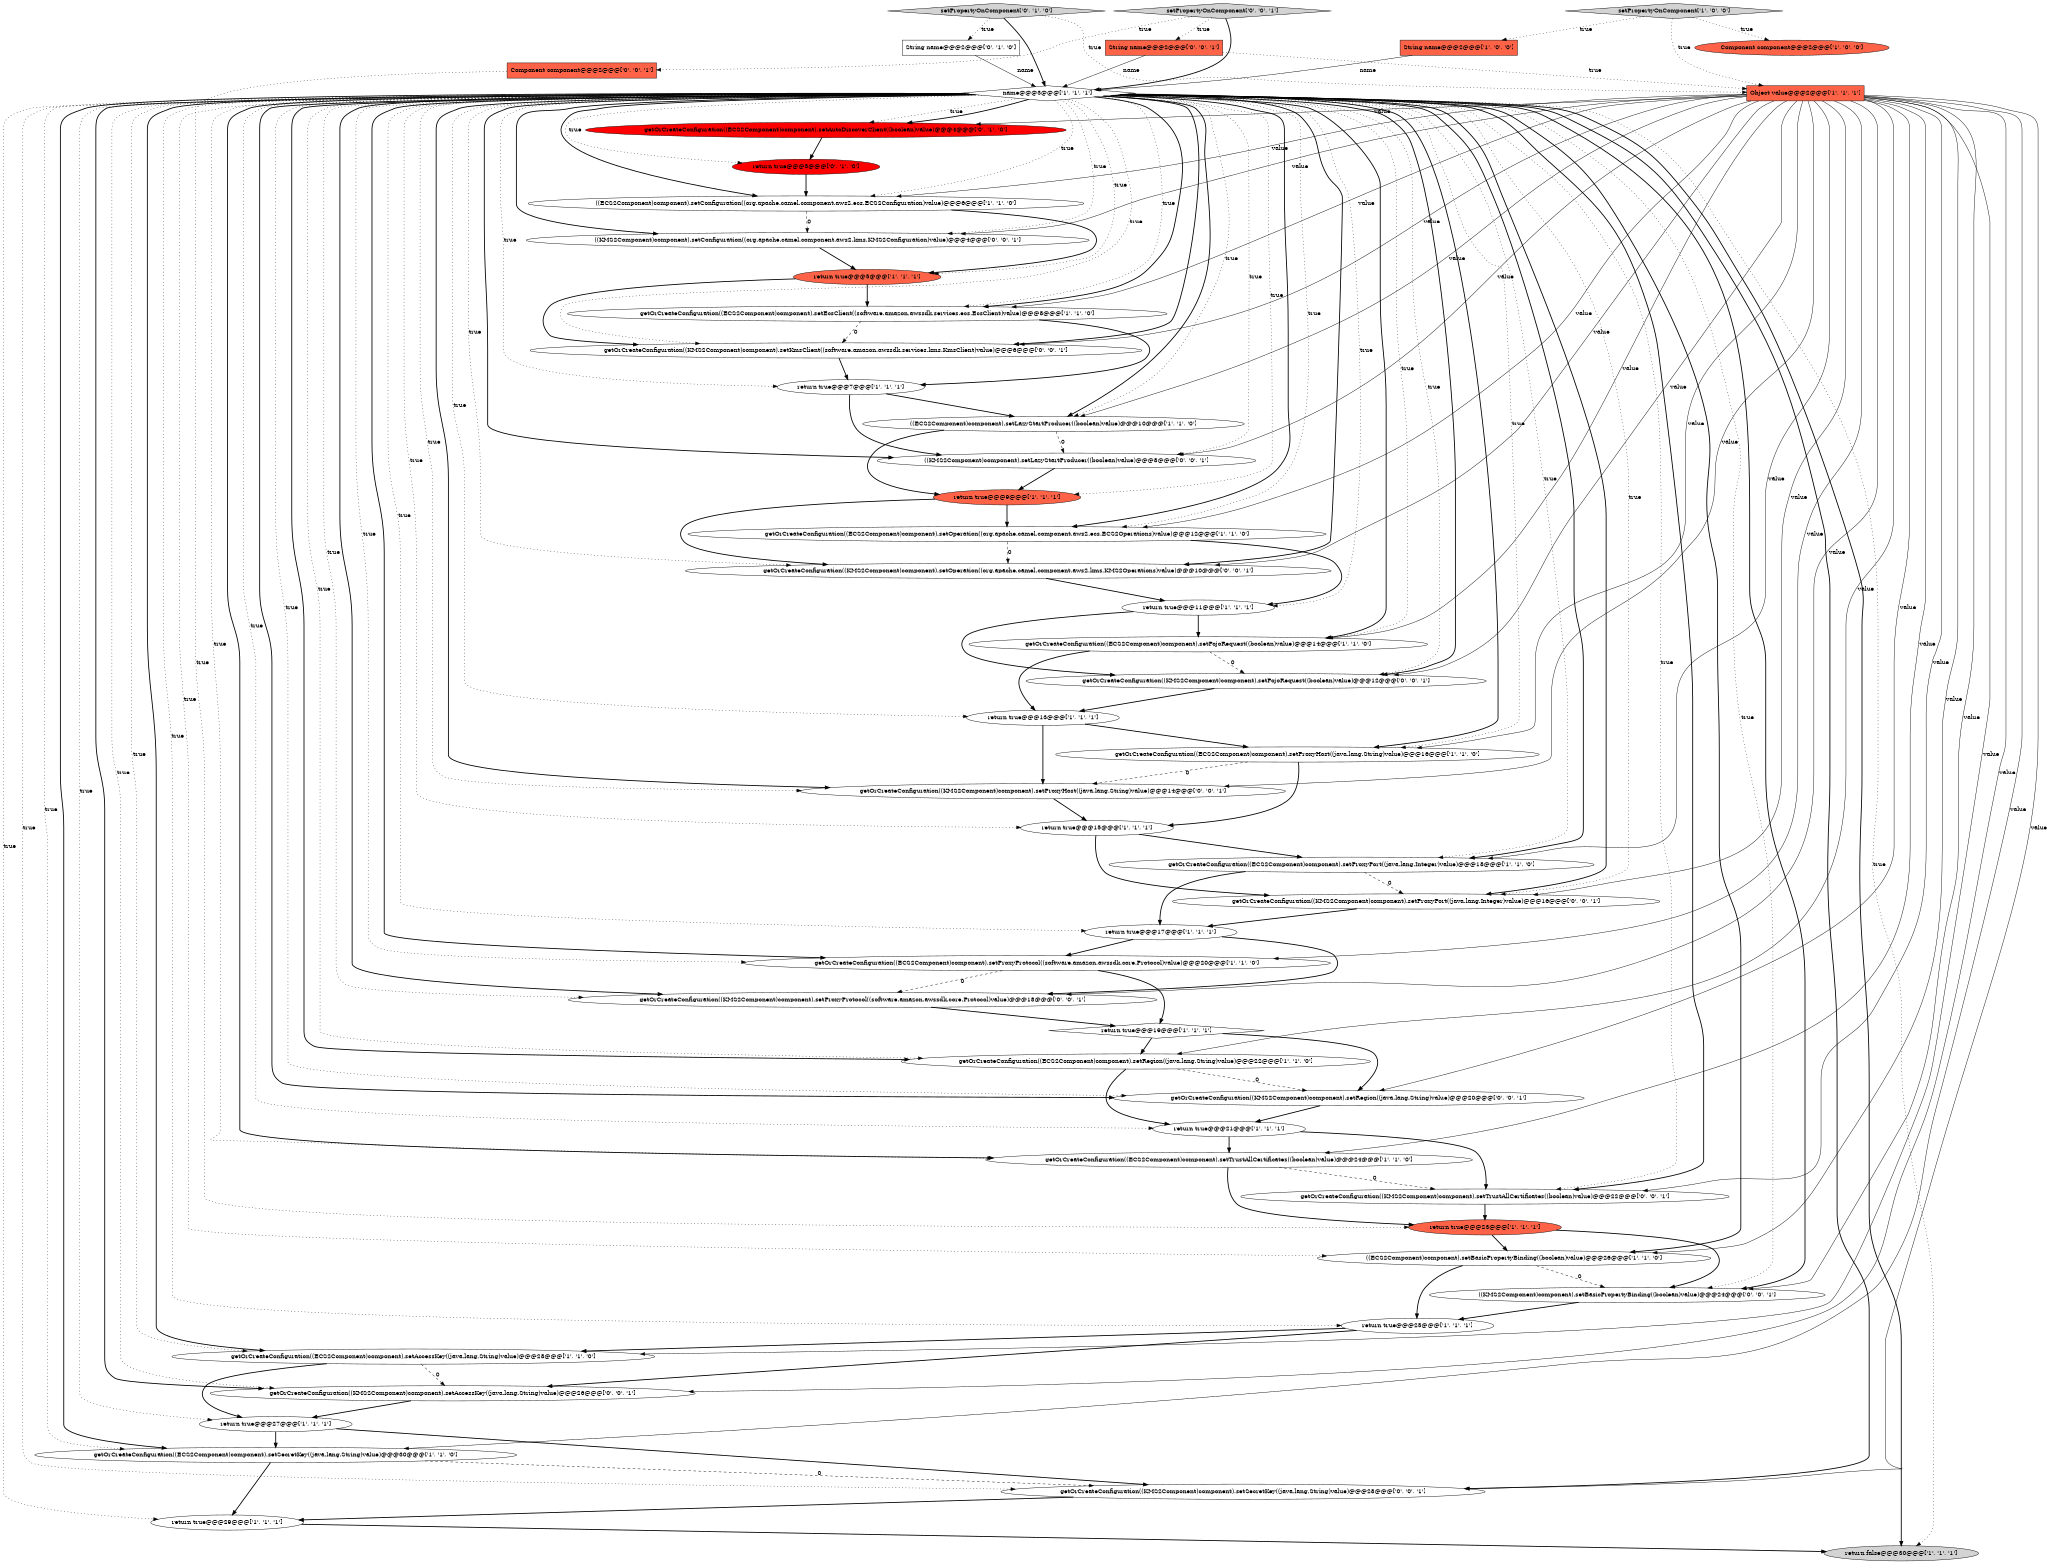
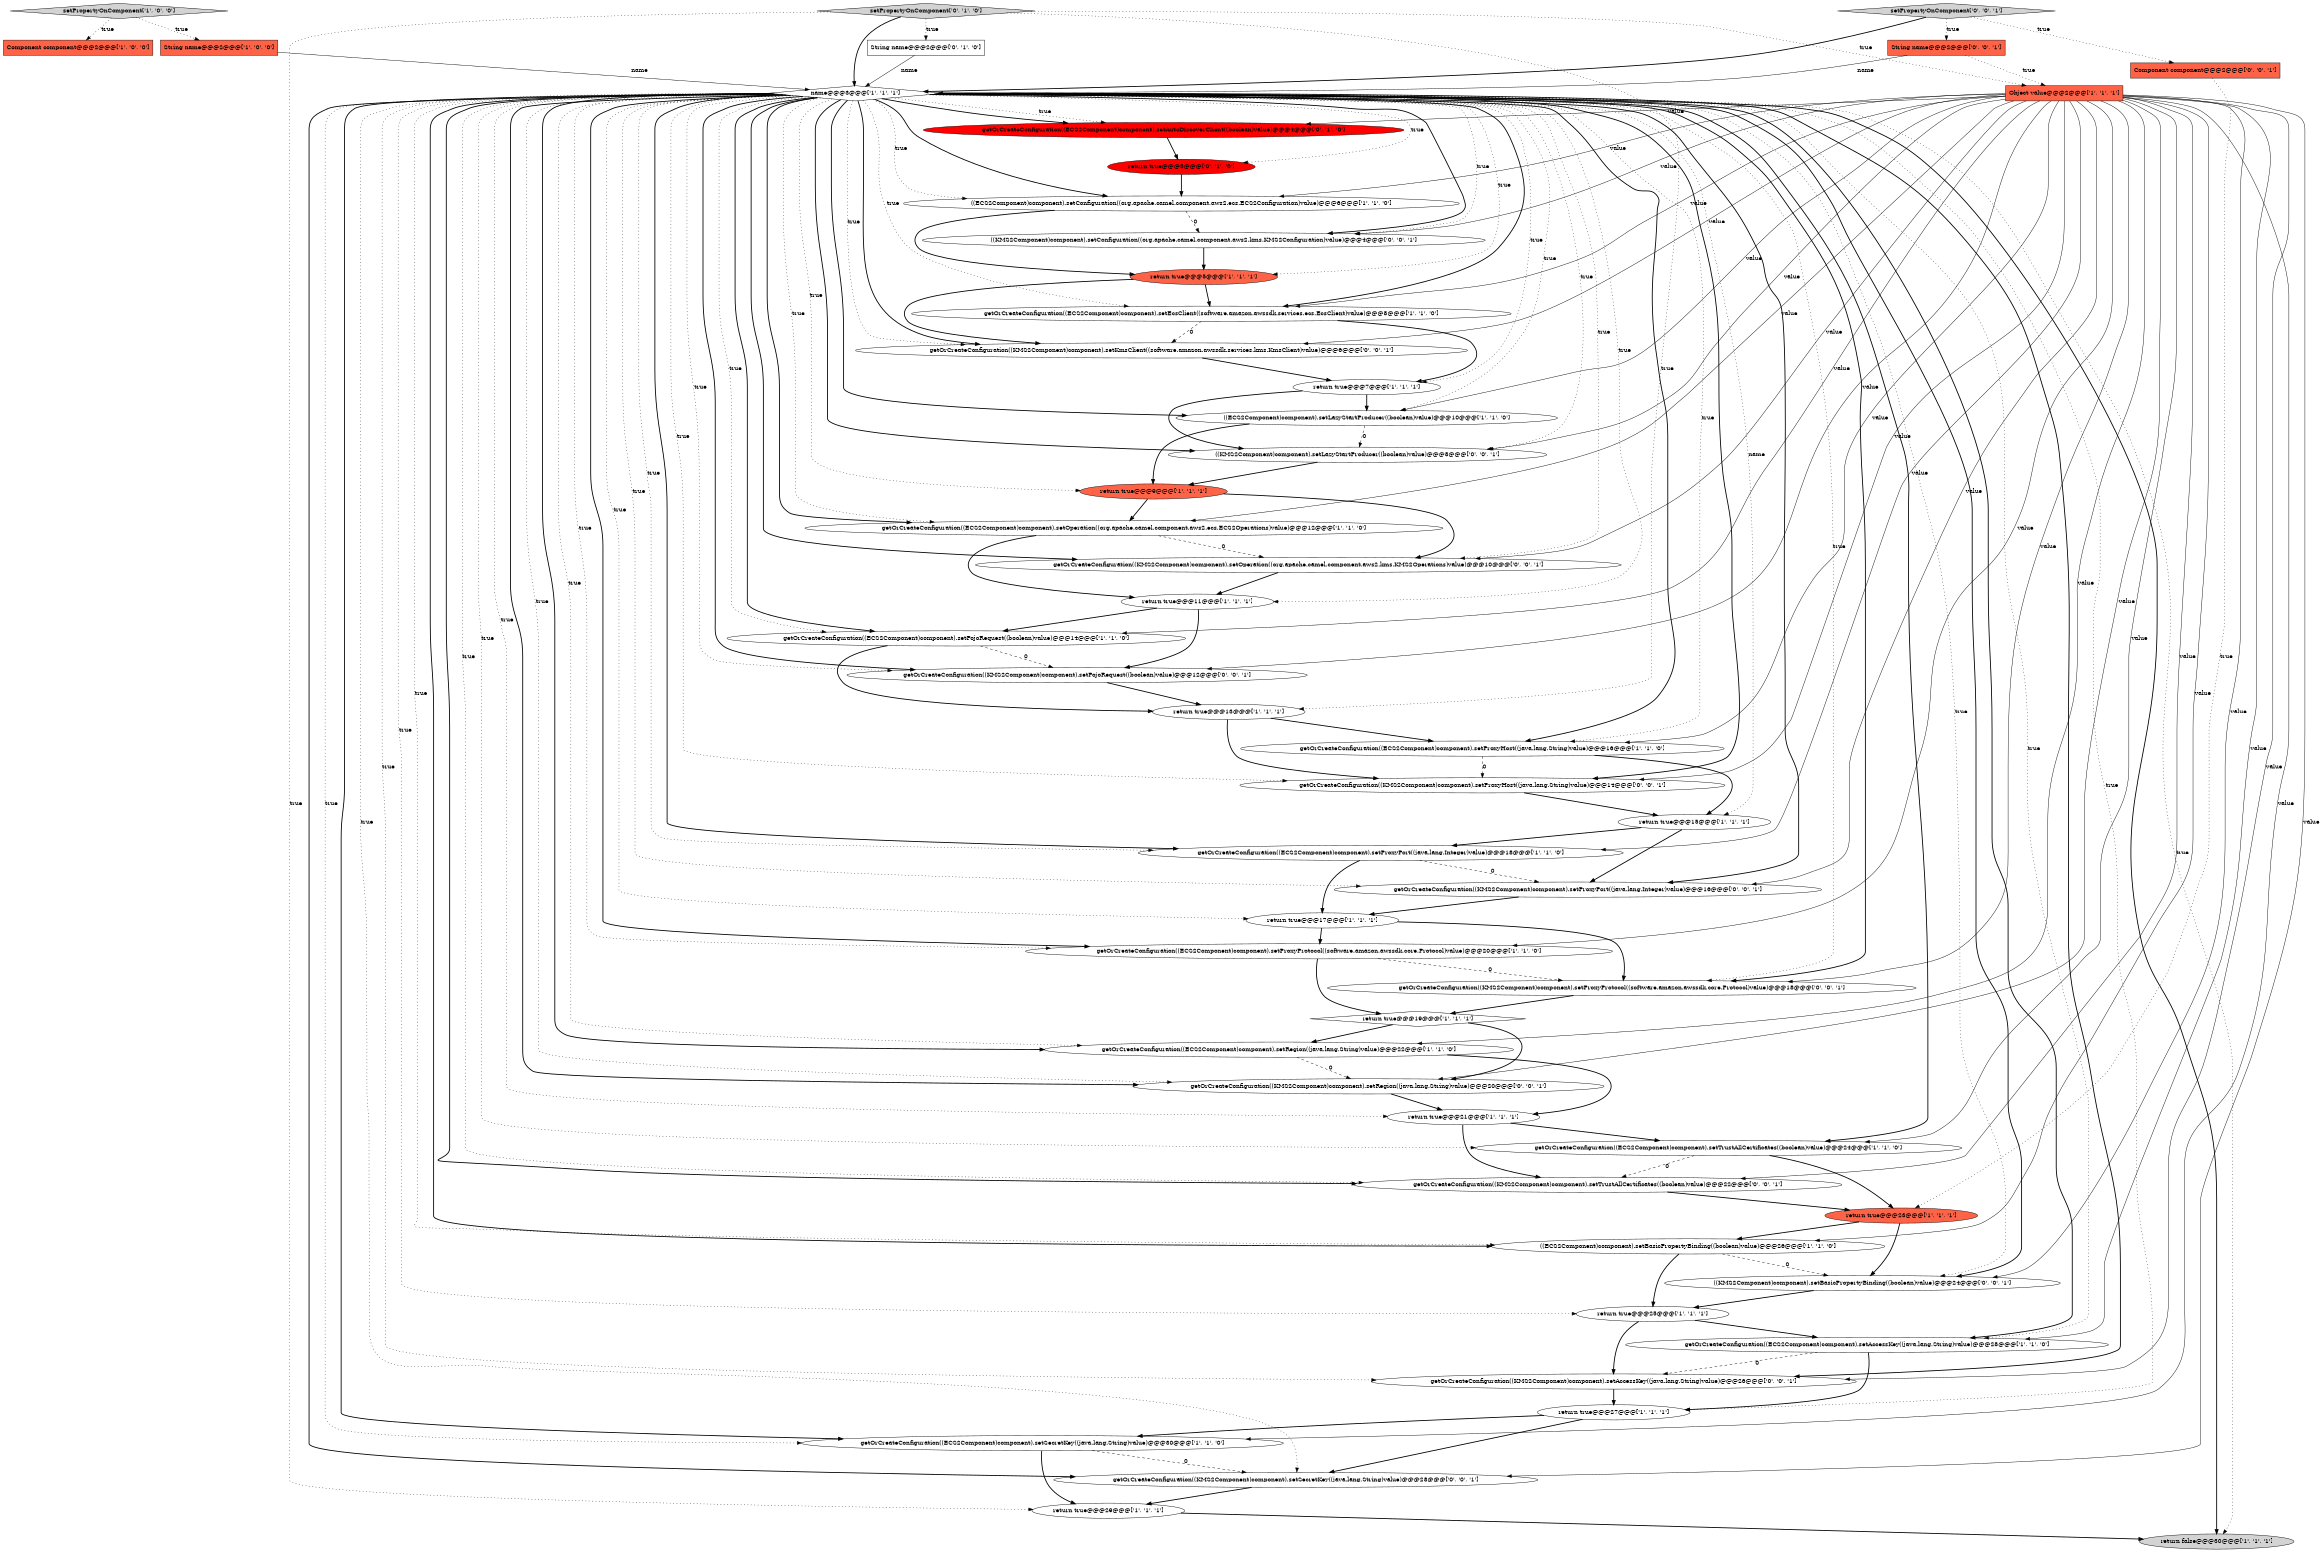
(1792, 48) -> (78, 48)
(1699, 68) -> none
(452, 392) -> (1675, 235)
(3, 400) -> (290, 861)
(417, 461) -> (1757, 455)
